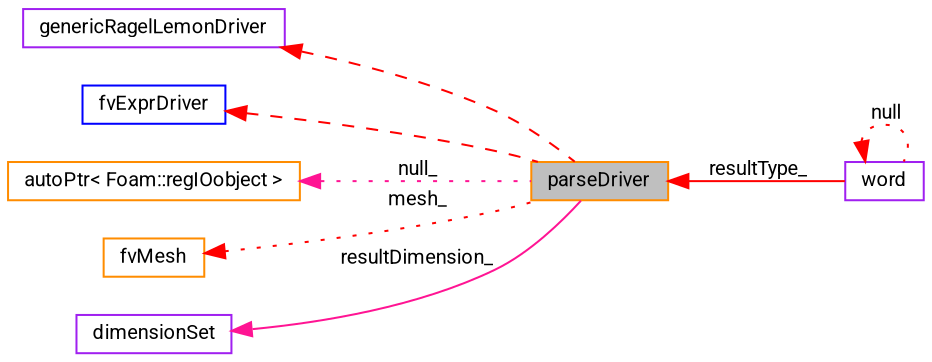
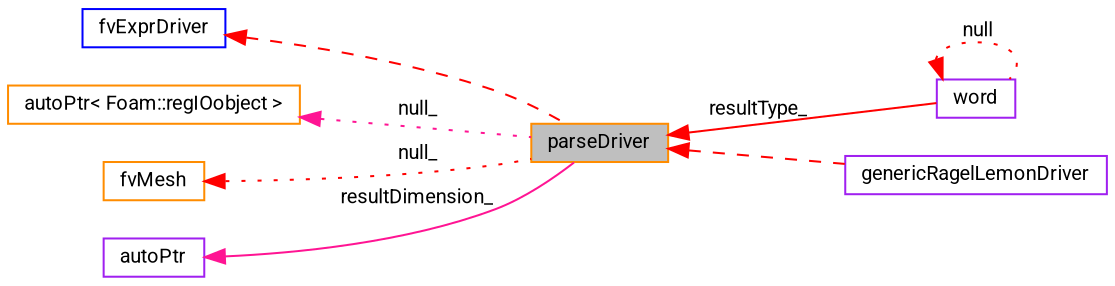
(445, 91) -> (767, 157)
(416, 200) -> (416, 154)
(154, 334) -> (154, 258)
